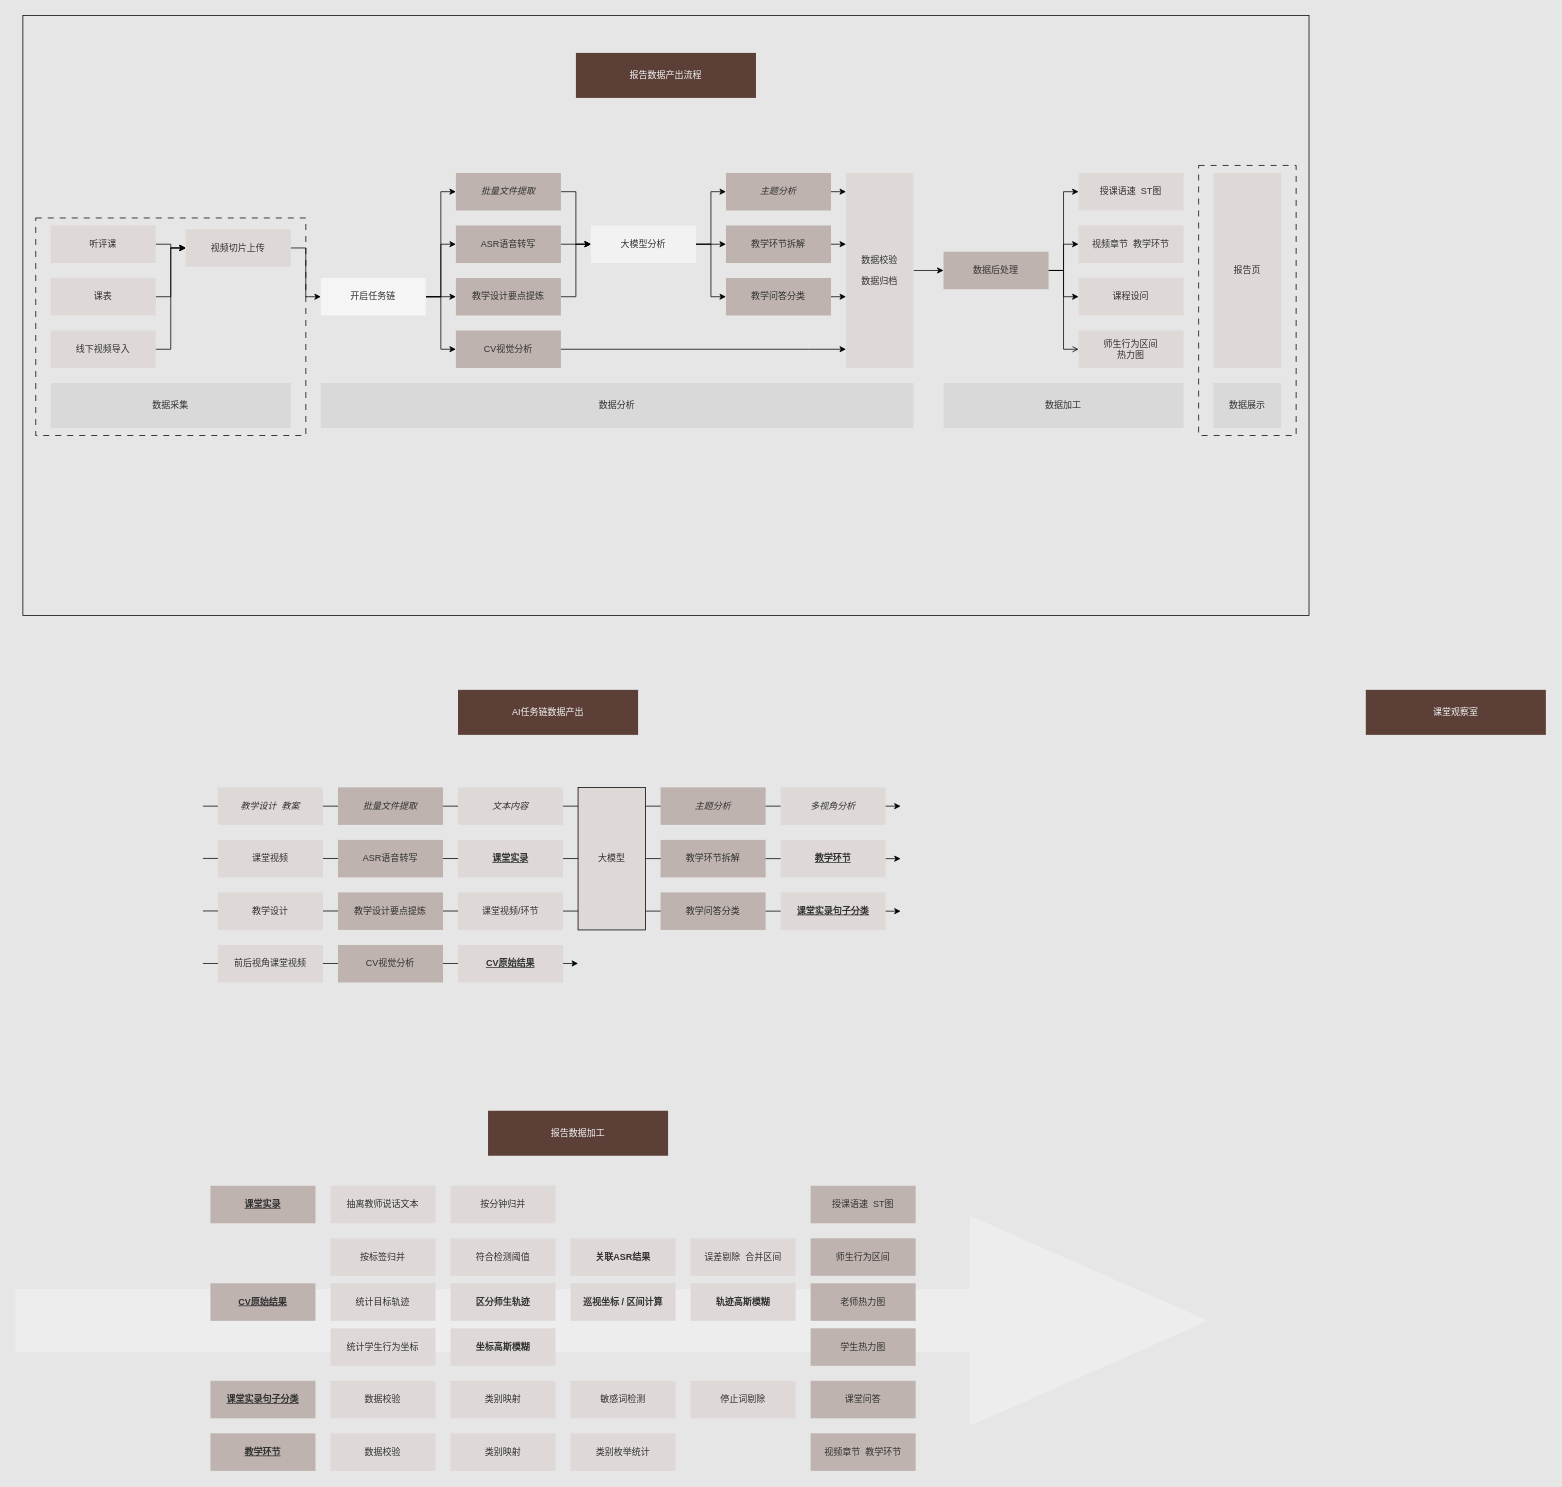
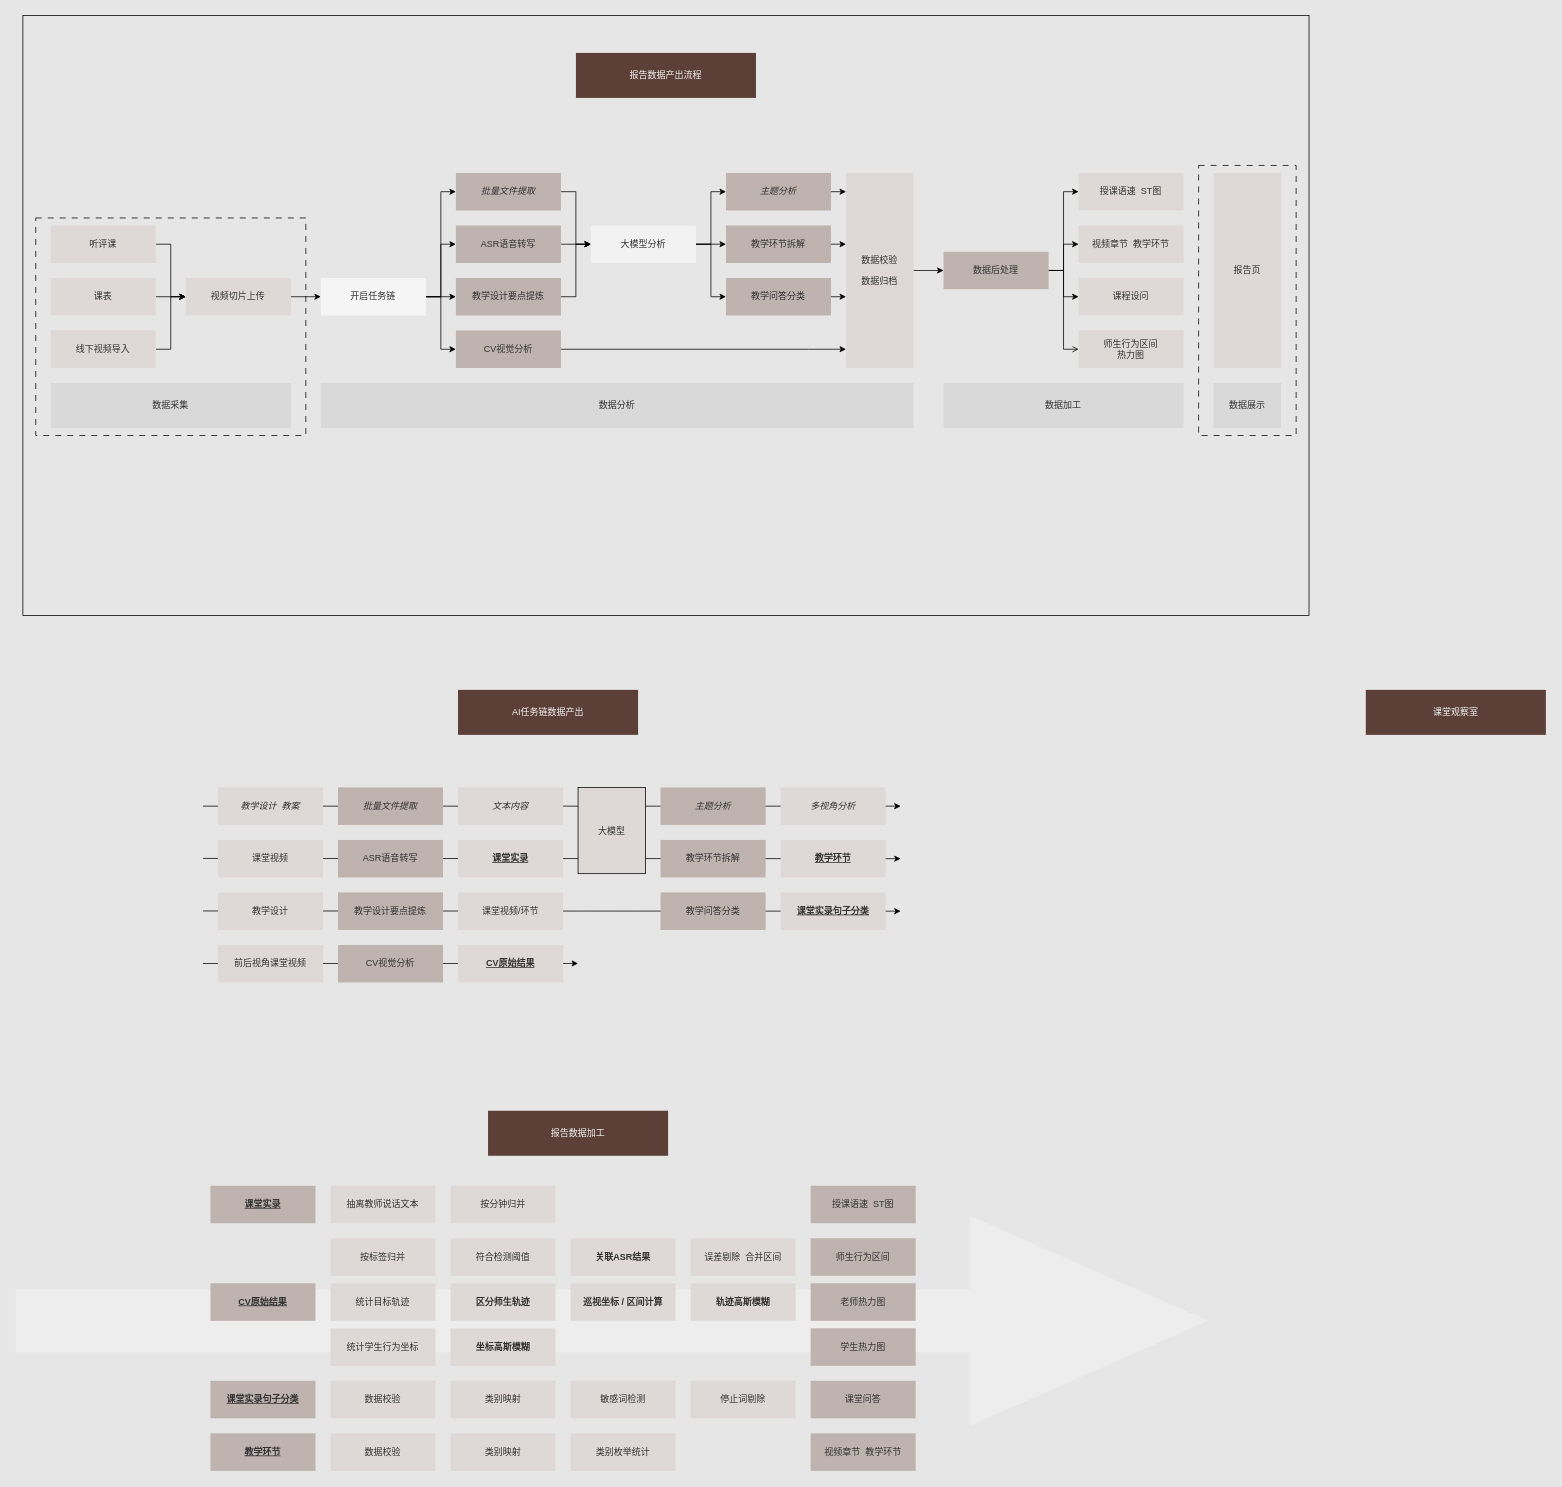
(238, 248) -> (238, 297)
(612, 858) -> (612, 830)
